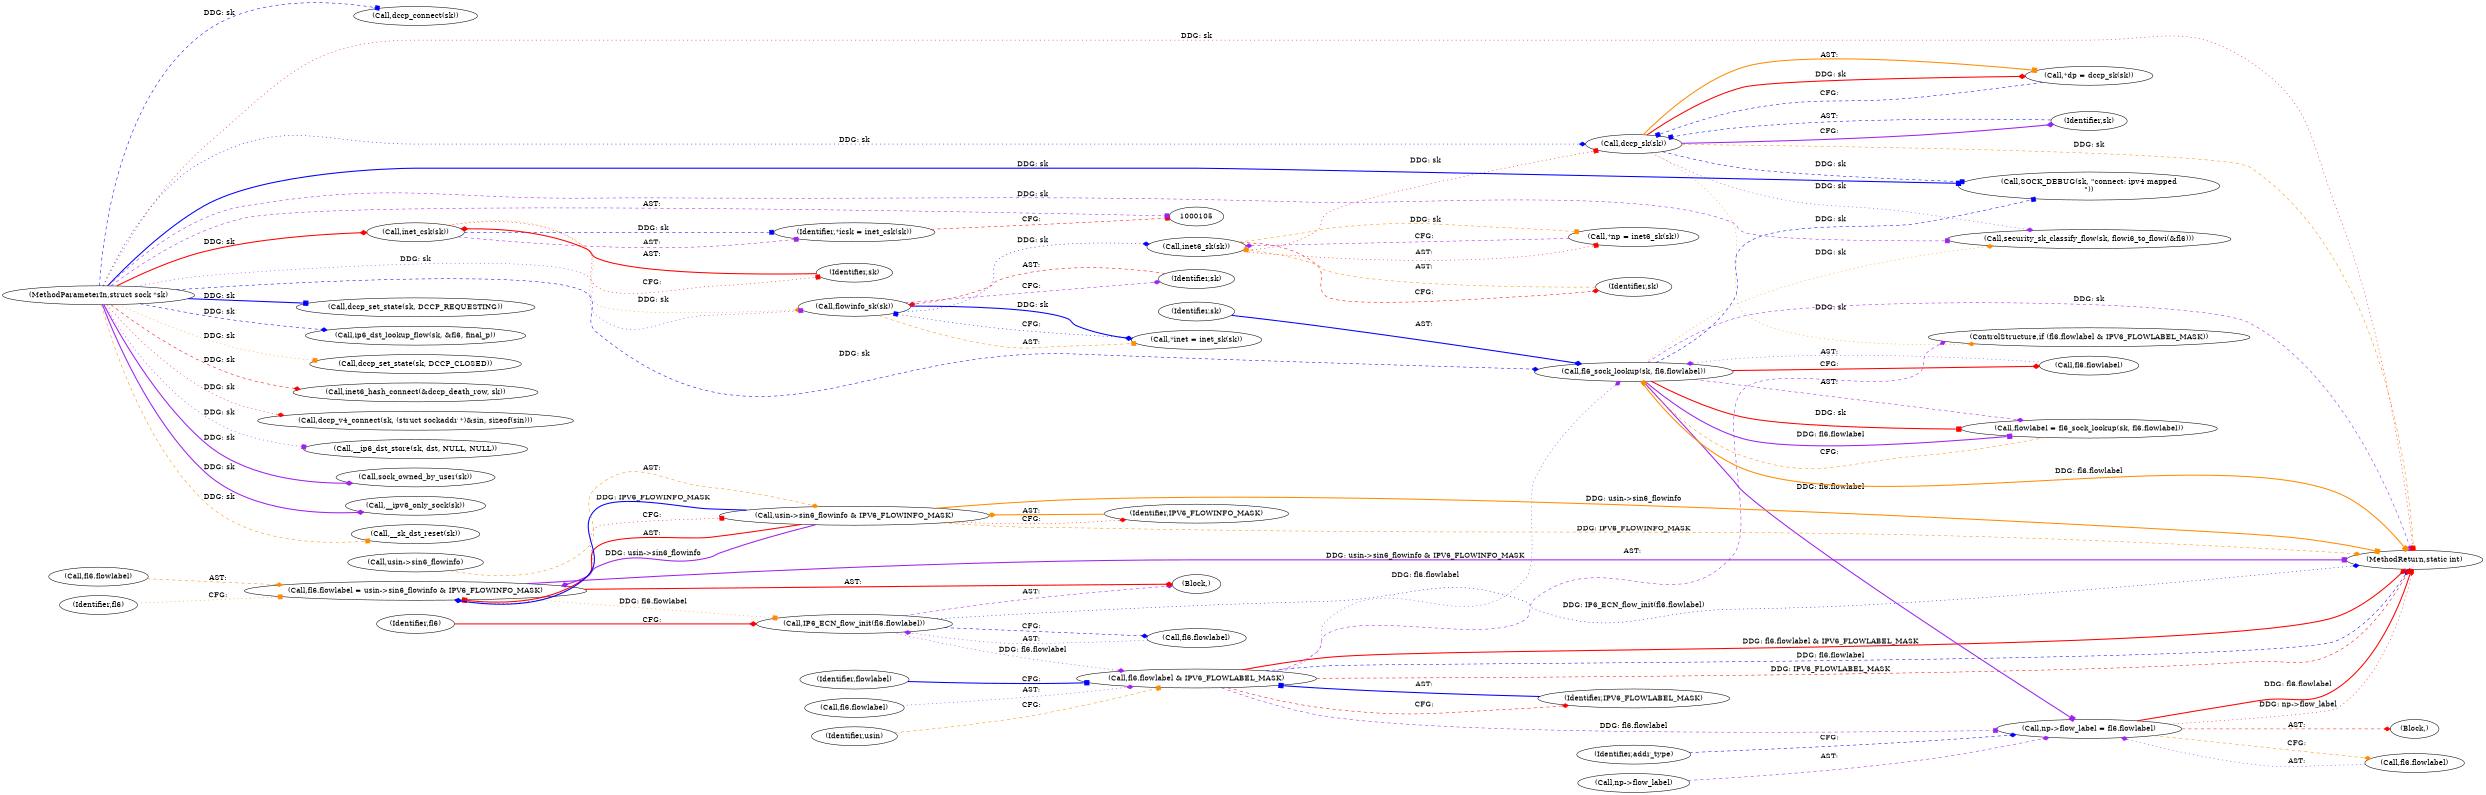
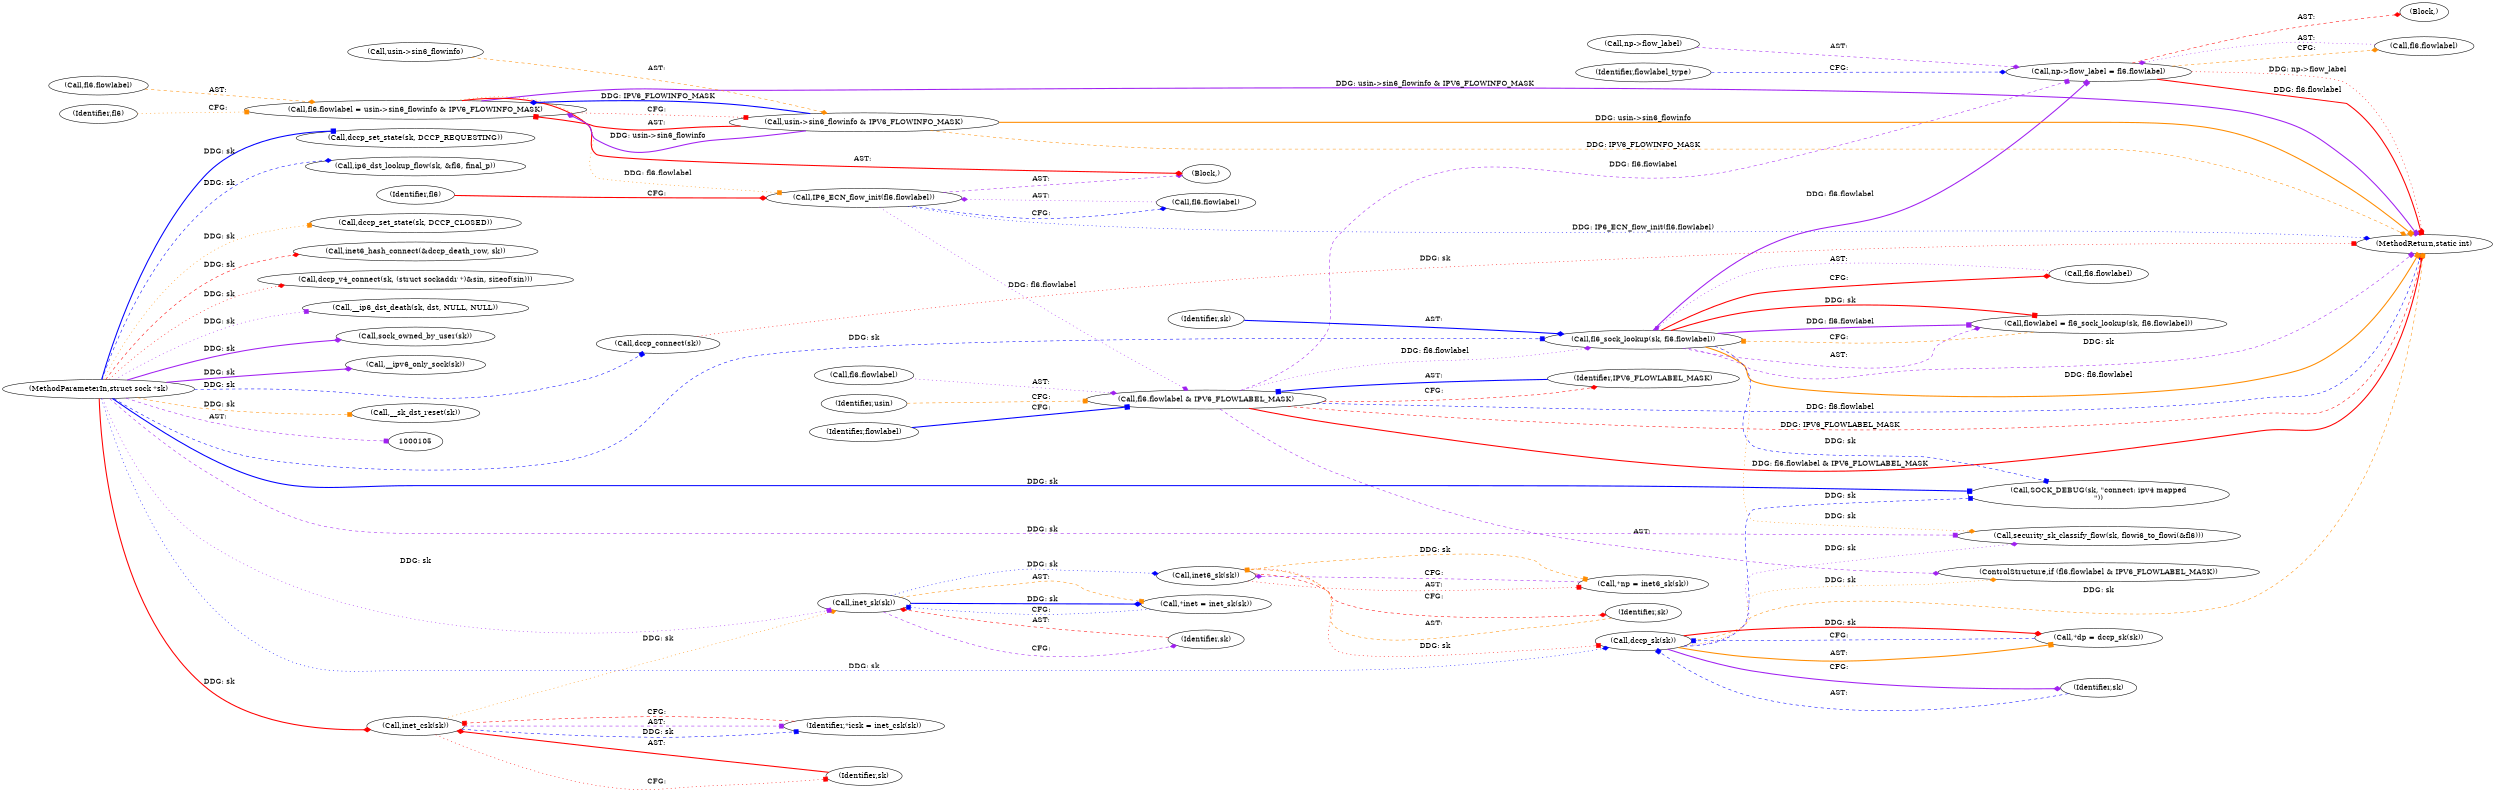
(1387, 40) -> (1522, 263)
(1048, 224) -> (631, 717)
(854, 307) -> (864, 603)
(830, 388) -> (804, 351)
(416, 449) -> (416, 308)
(1196, 514) -> none
(1634, 755) -> (1643, 72)
